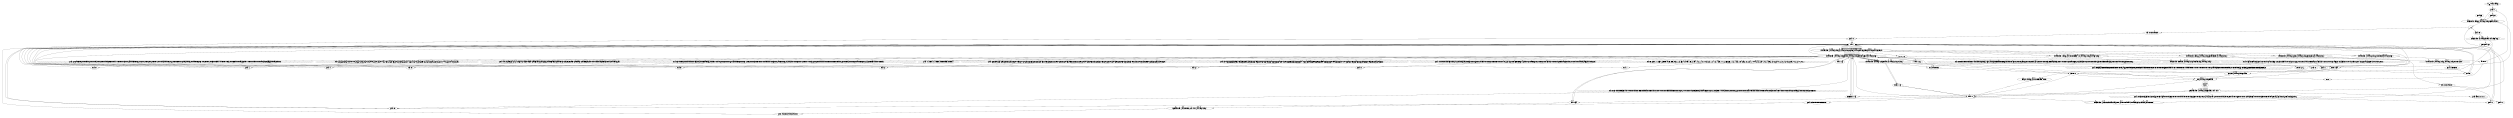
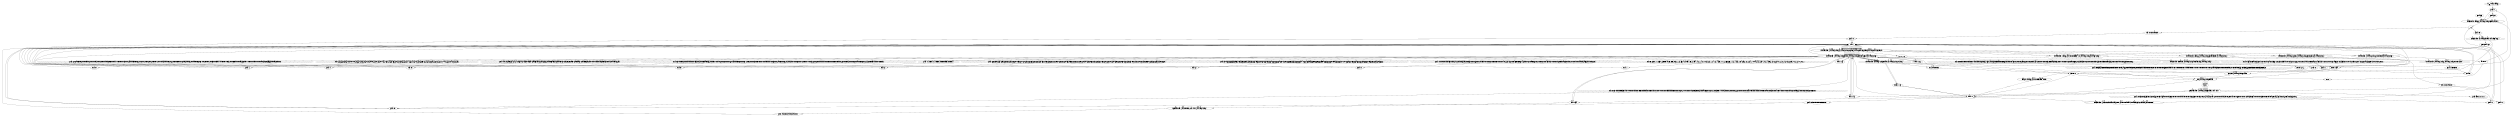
(1852, 97) -> (1852, 97)
